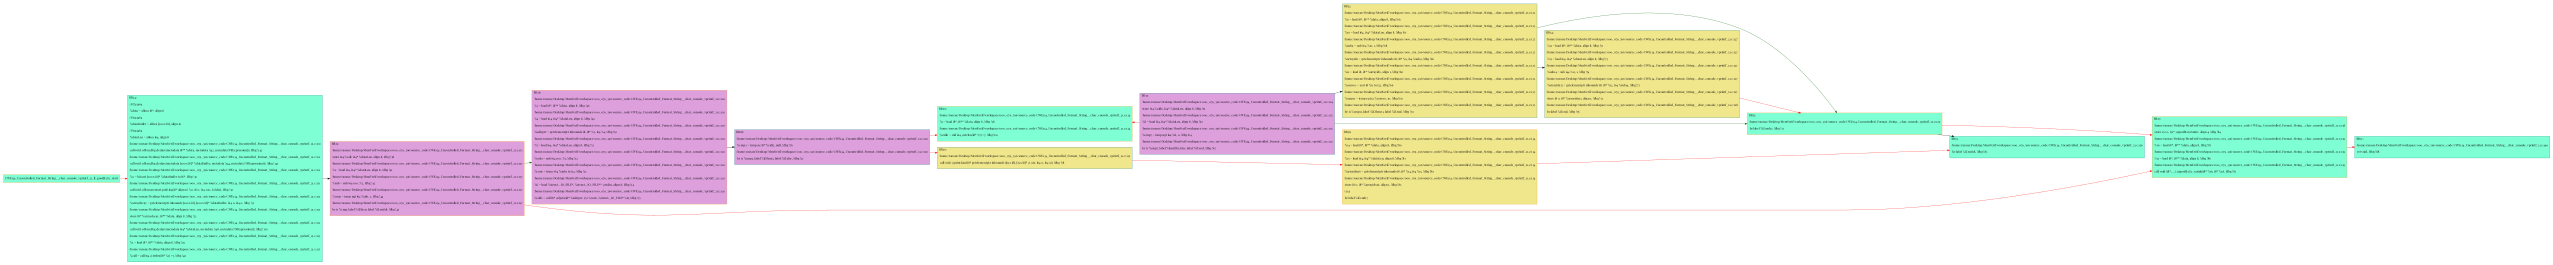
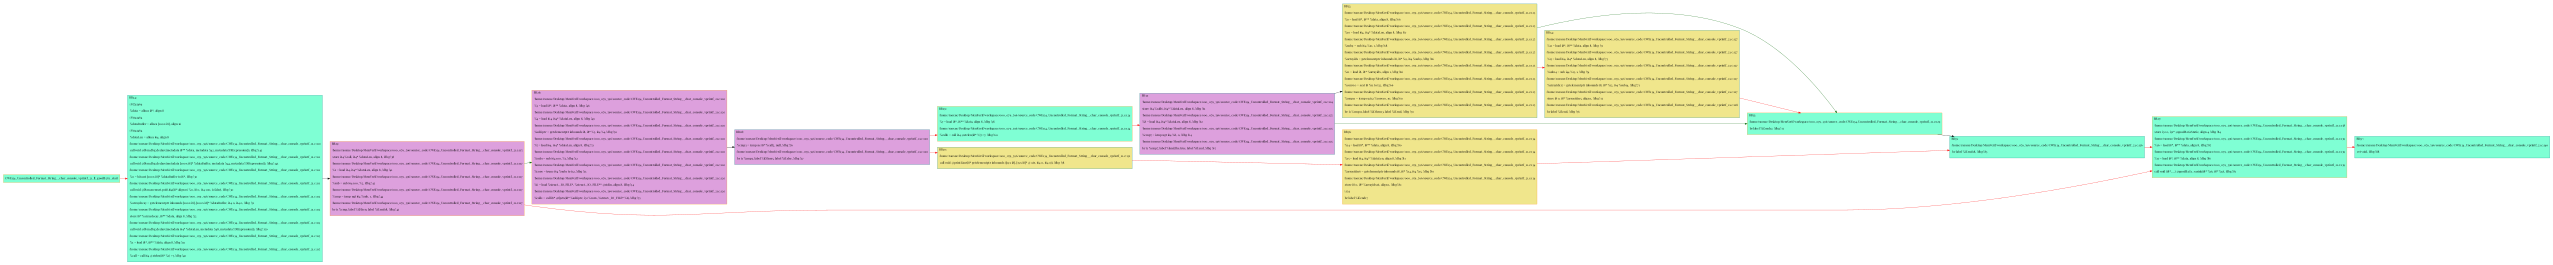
(1540, 67) -> (1540, 67)
(1137, 122) -> (1135, 125)
(2046, 129) -> (2147, 147)
